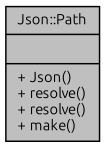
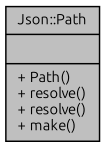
(45, 78) -> (45, 78)
